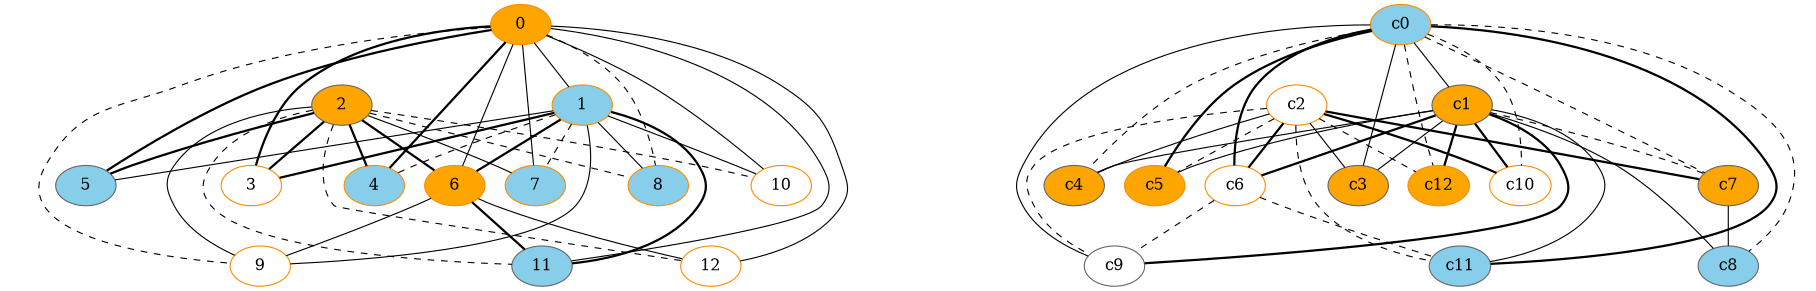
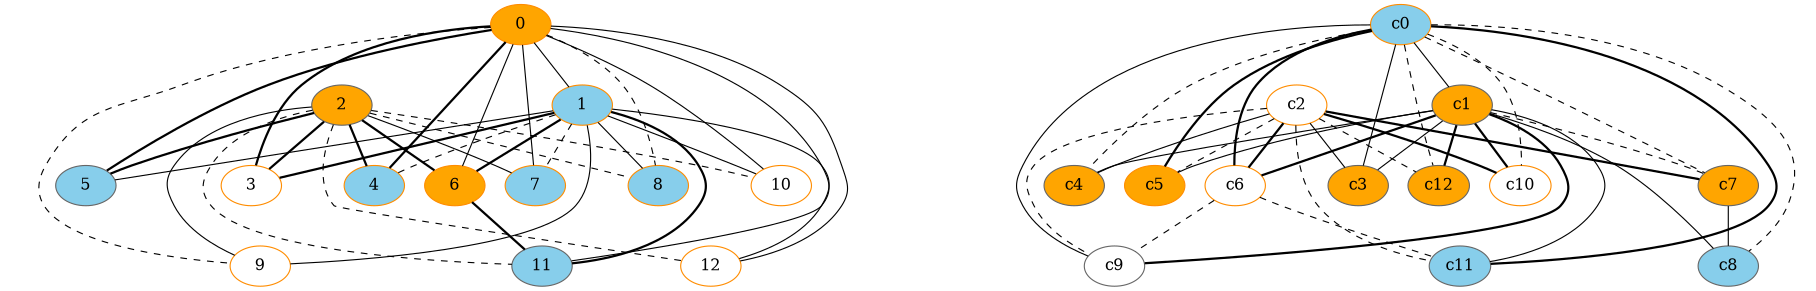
(1439, 186) -> (1439, 186)
(359, 228) -> none
(579, 233) -> (790, 145)
